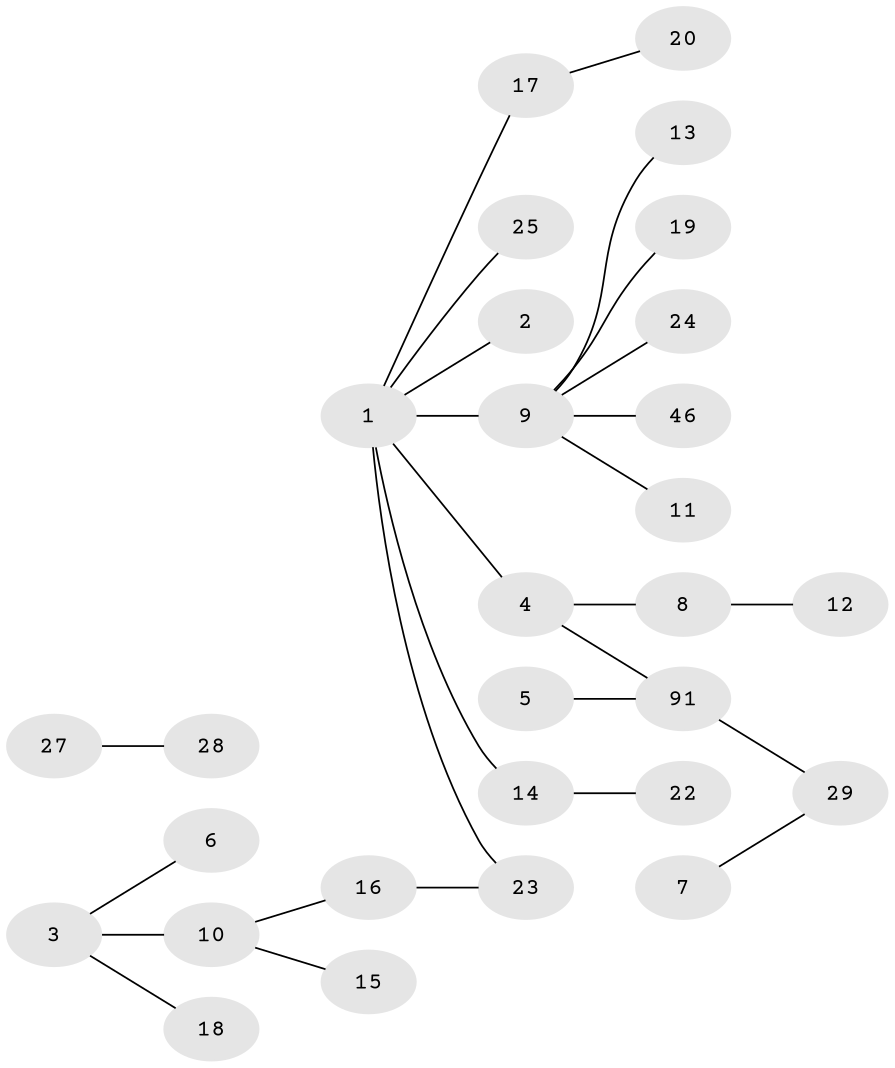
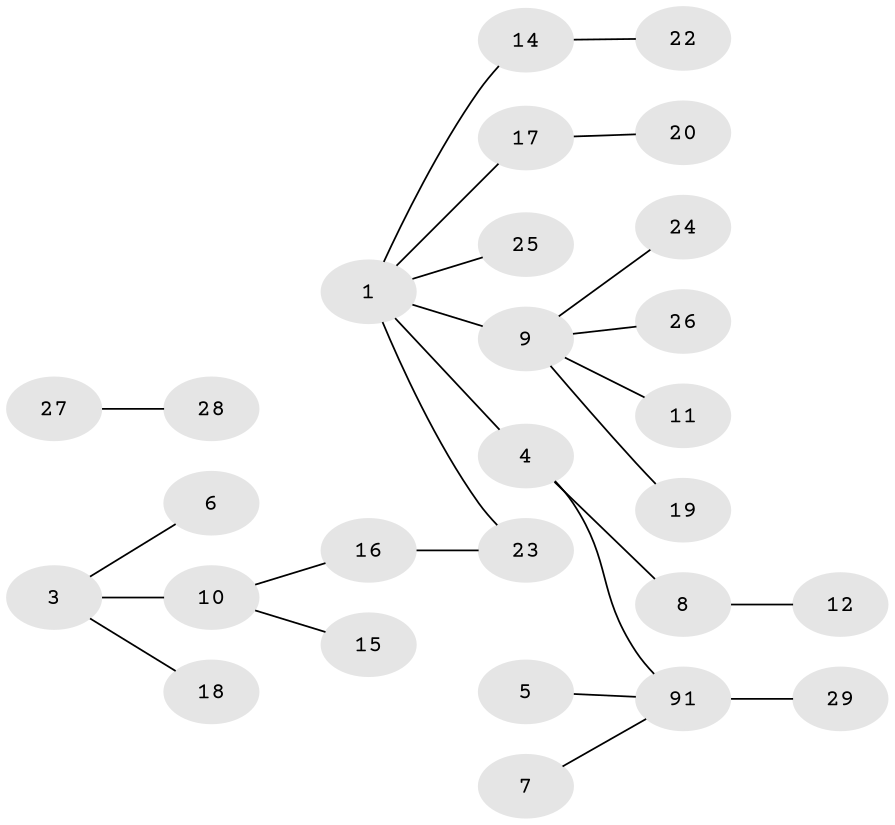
(683, 133) -> none
(526, 321) -> none
(683, 416) -> (683, 321)
(762, 840) -> (604, 743)
